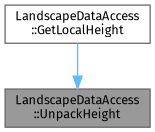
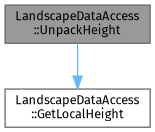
(78, 60) -> (78, 60)
